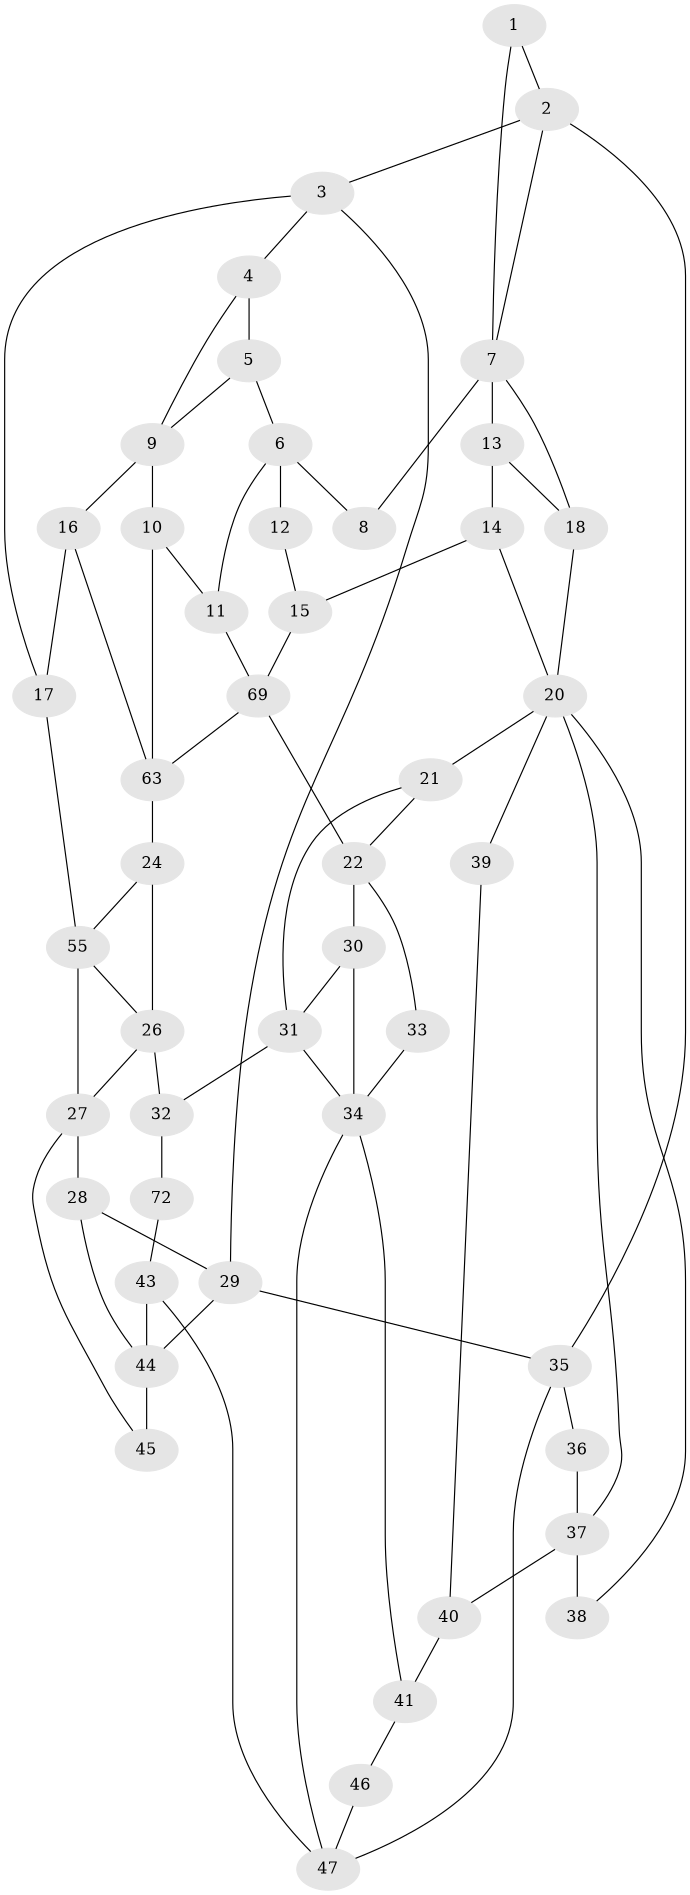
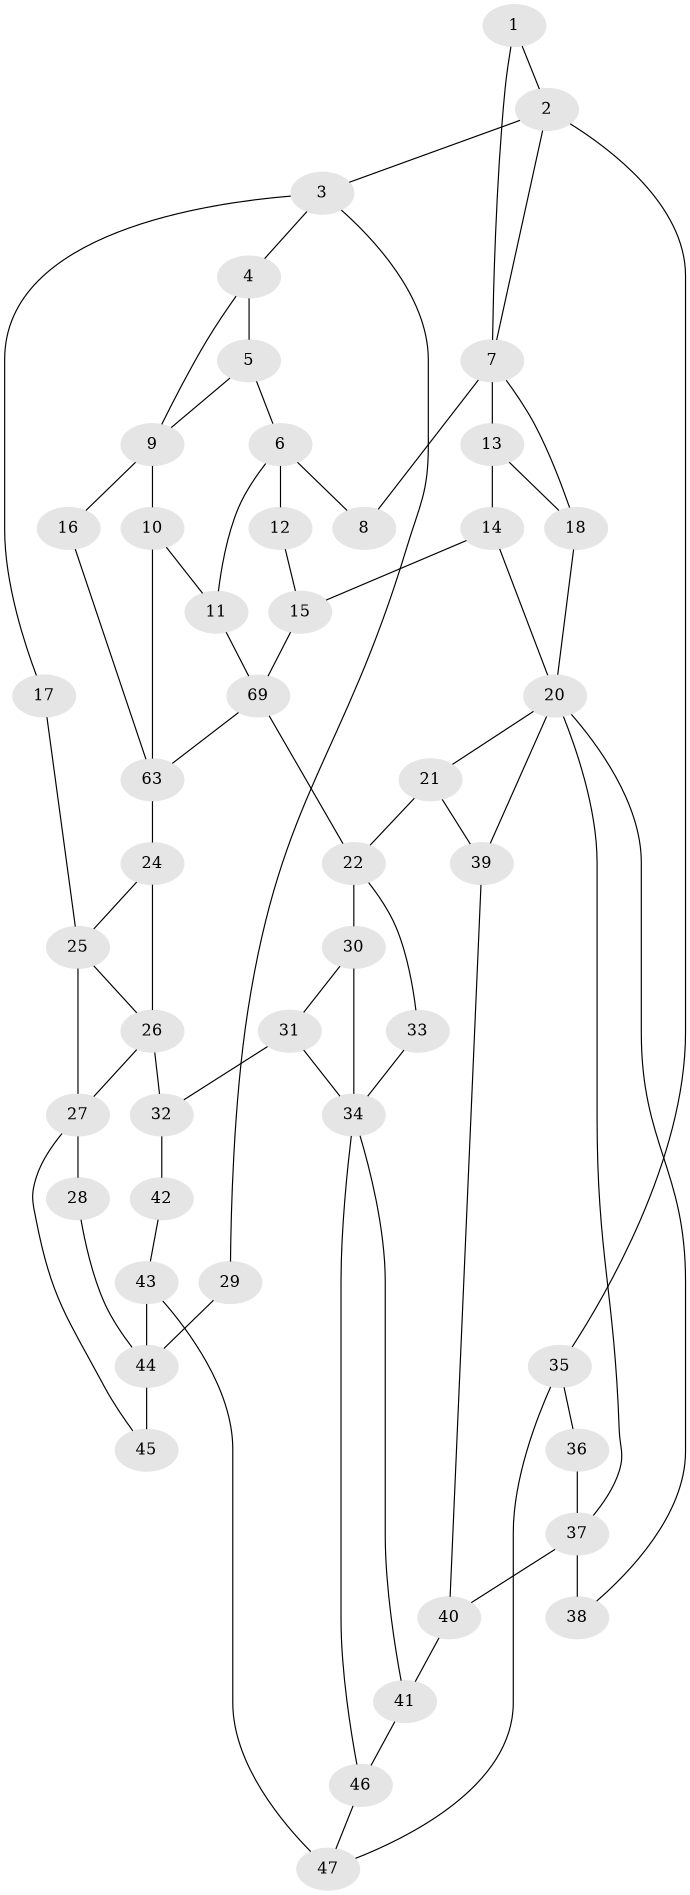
(56, 612) -> none
(297, 872) -> (456, 822)
(78, 947) -> (78, 947)
(162, 1199) -> (162, 1199)
(146, 1237) -> none
(395, 1325) -> none
(297, 1489) -> (341, 1451)
